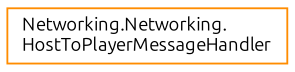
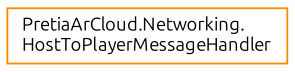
(147, 36) -> (147, 36)
